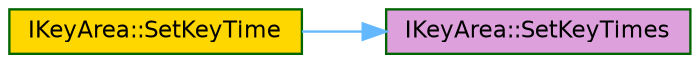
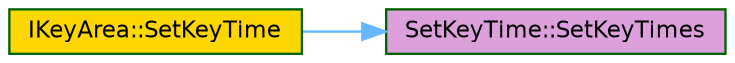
(538, 32) -> (556, 32)
